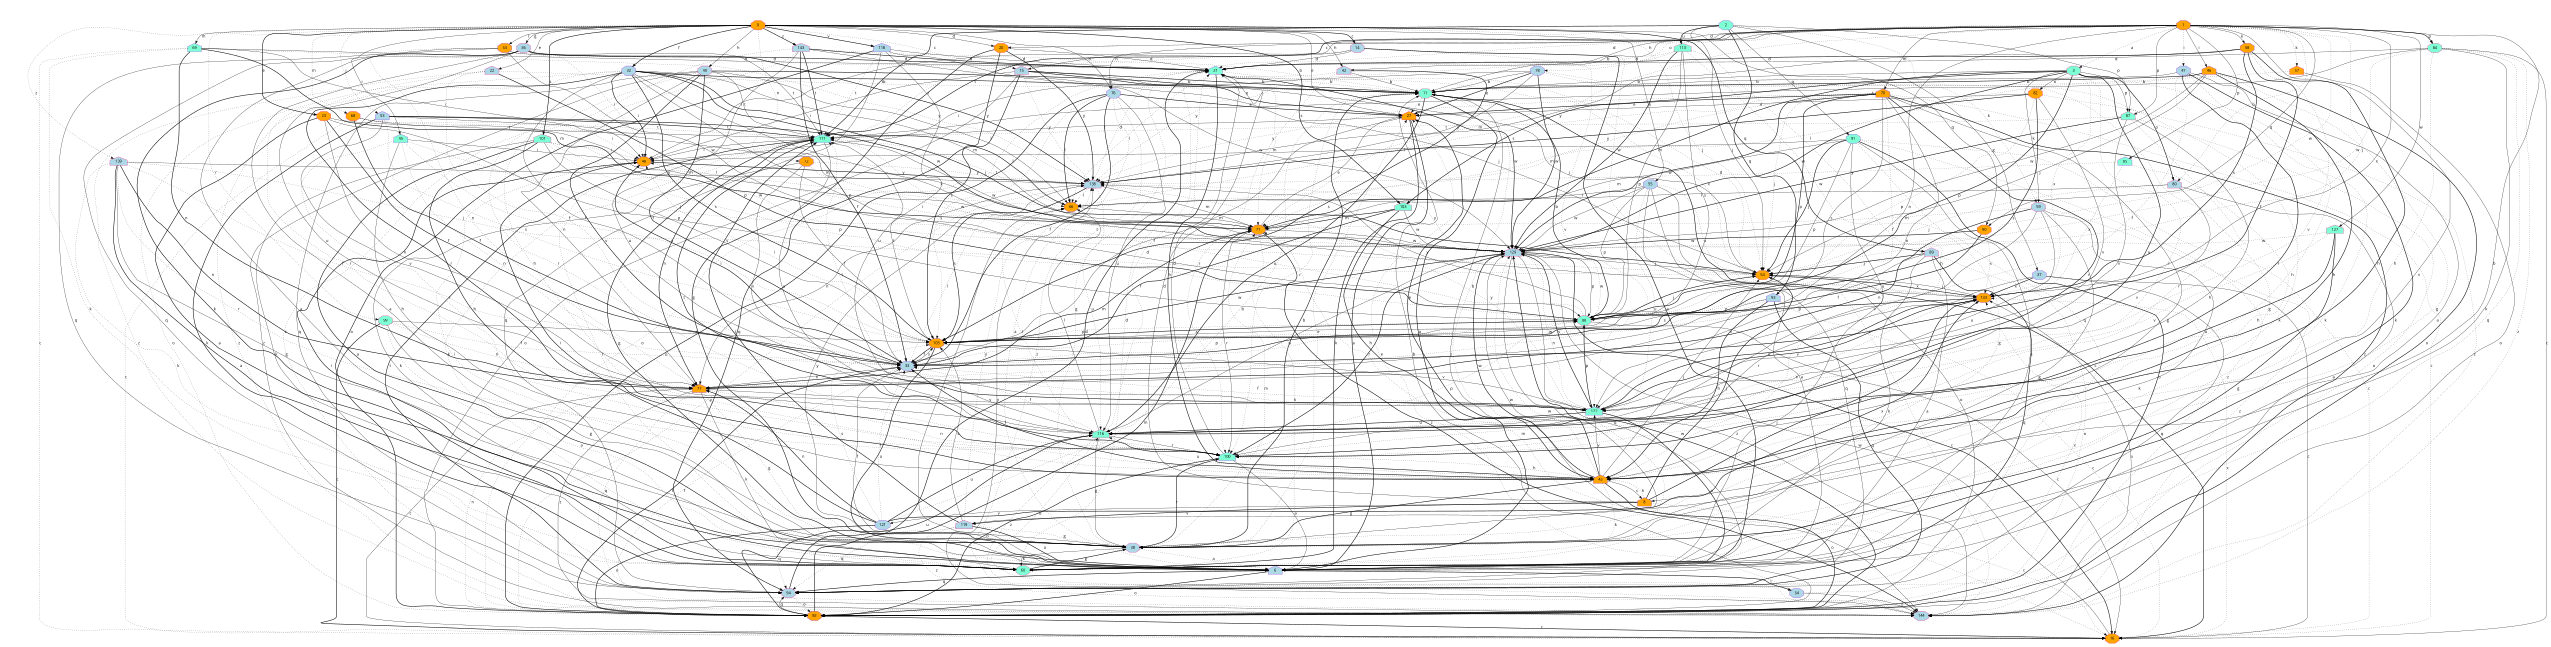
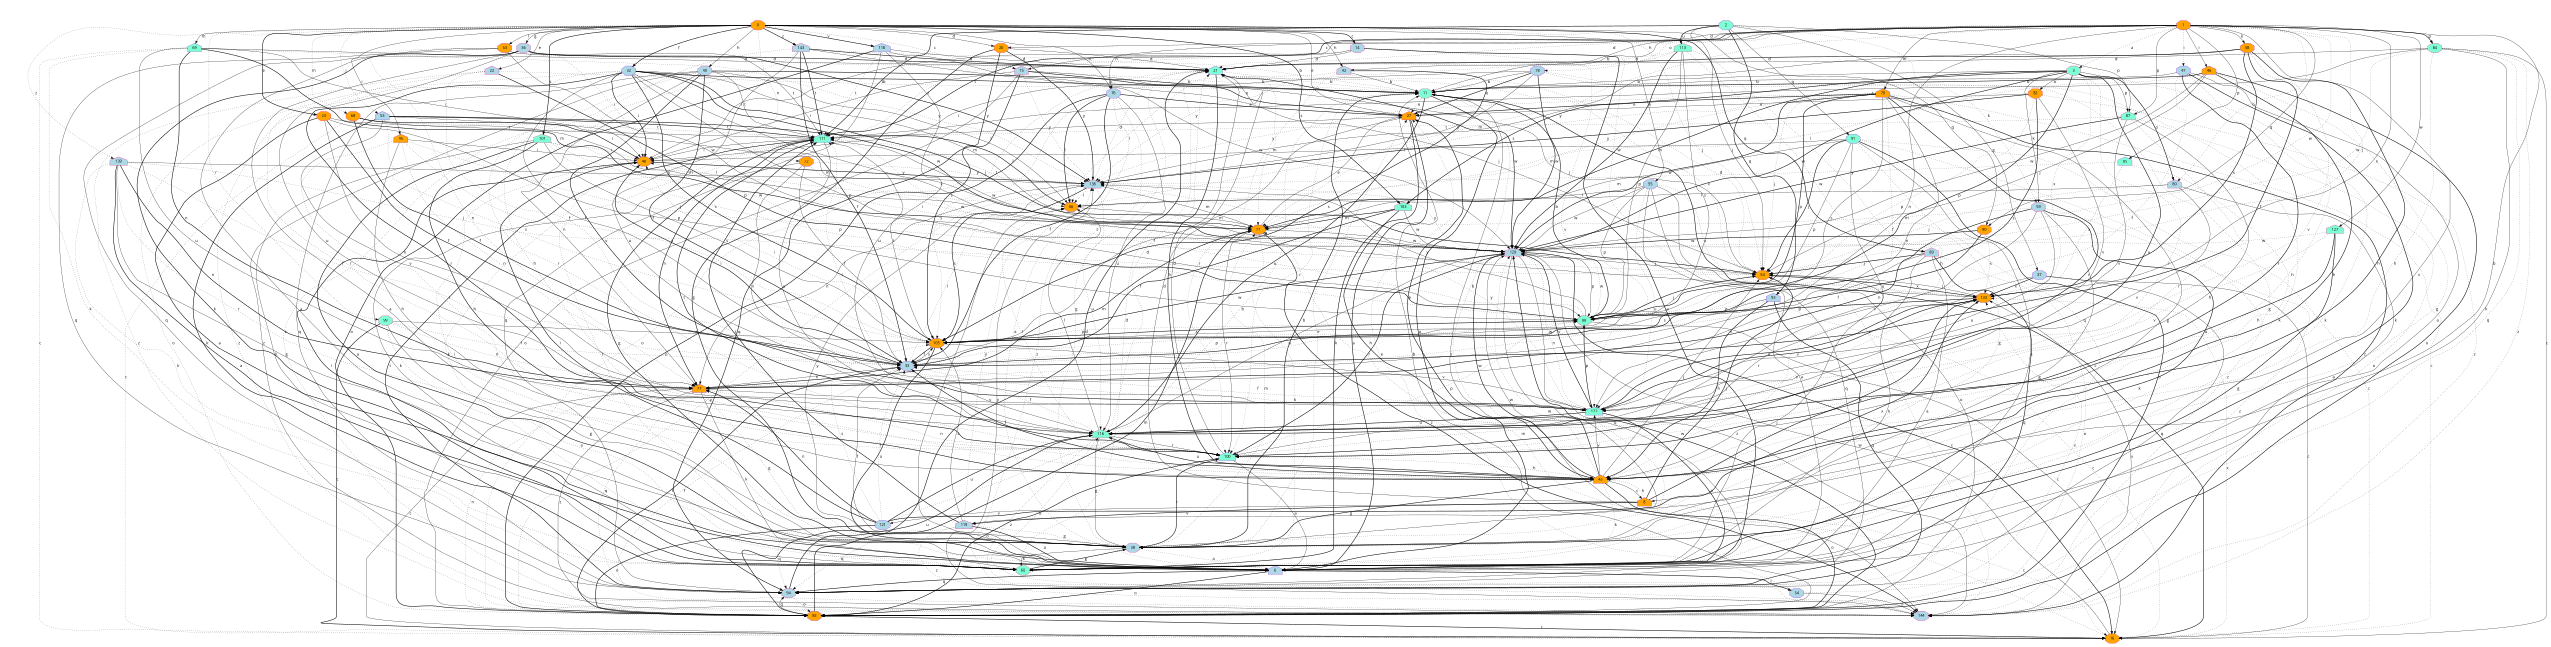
(2297, 71) -> none
(1222, 82) -> (1222, 82)
(473, 123) -> (473, 123)
(401, 139) -> (401, 139)
none -> (504, 376)
(1351, 469) -> (1351, 469)
(1729, 545) -> (1729, 545)
